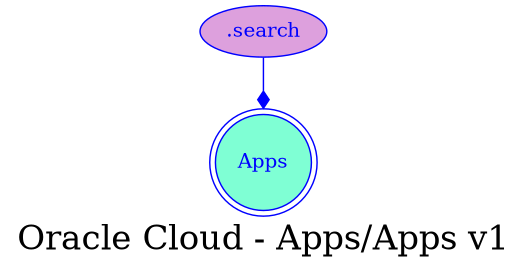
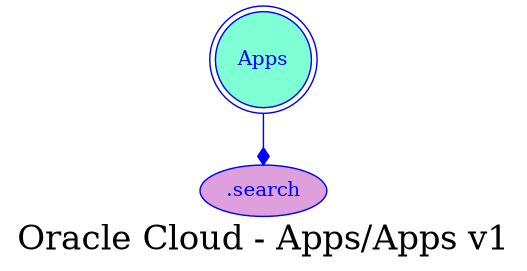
(263, 74) -> (263, 131)
